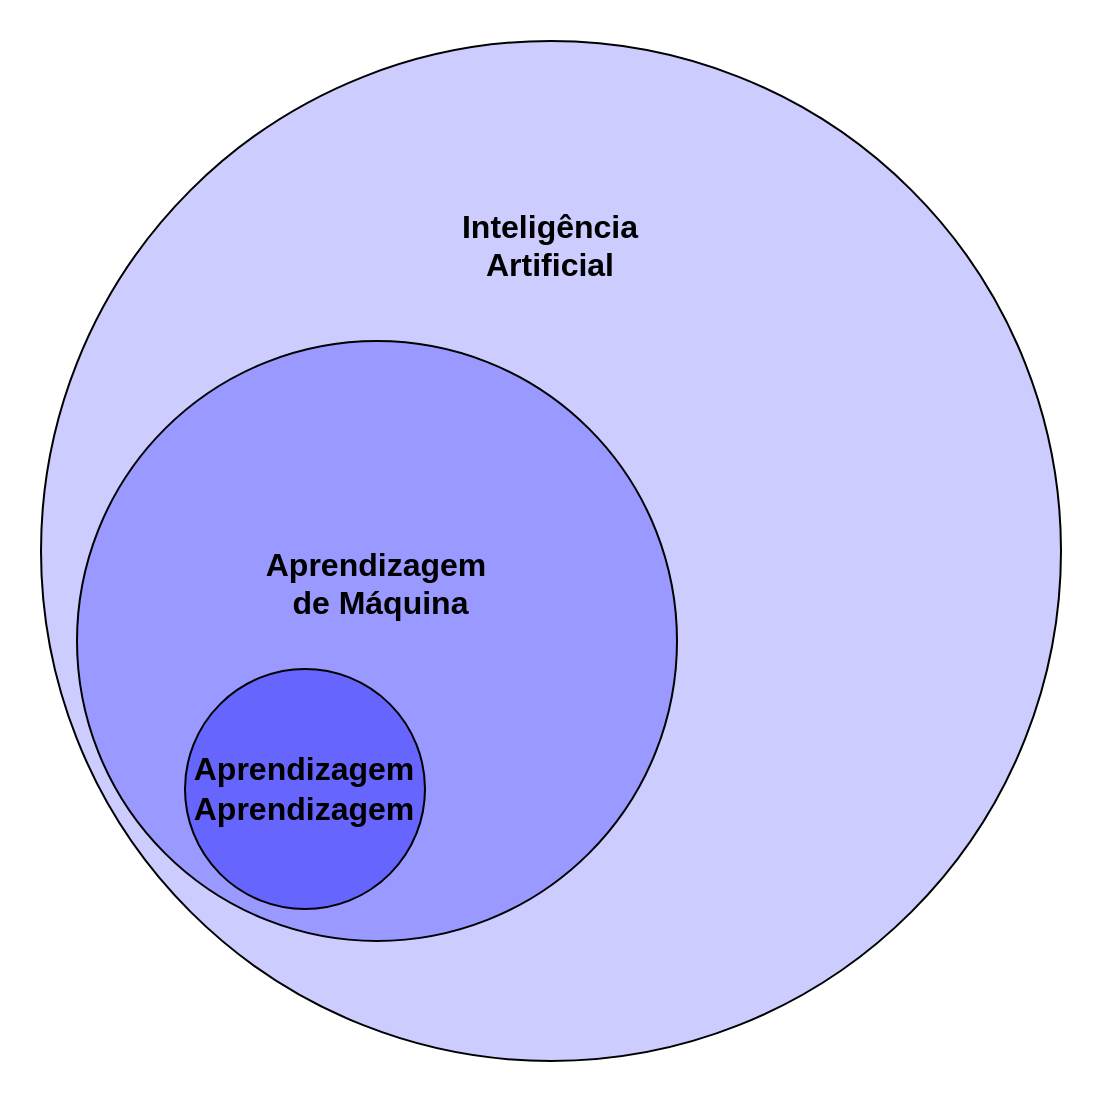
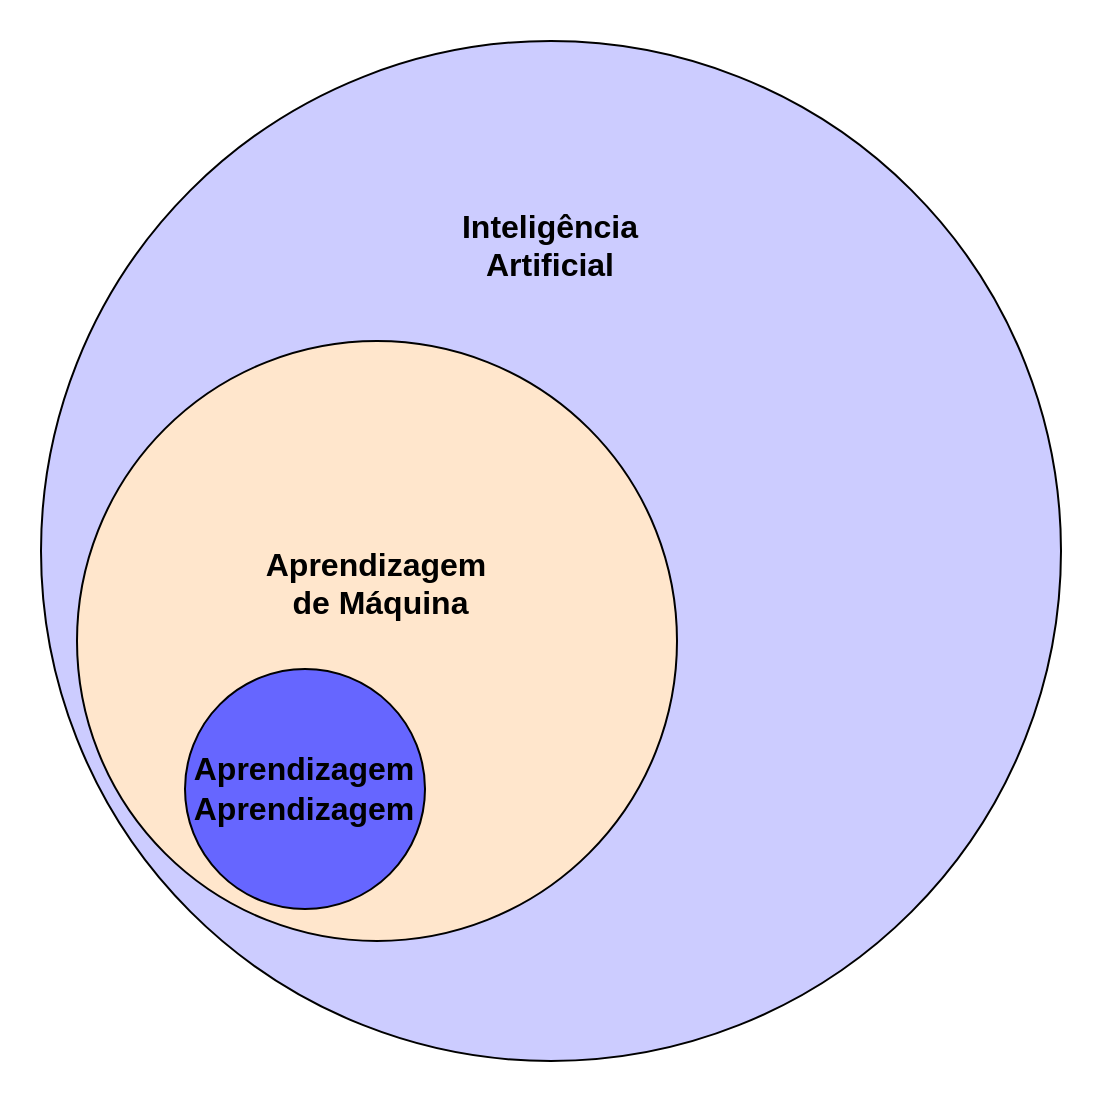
(377, 641) -> (377, 641)
